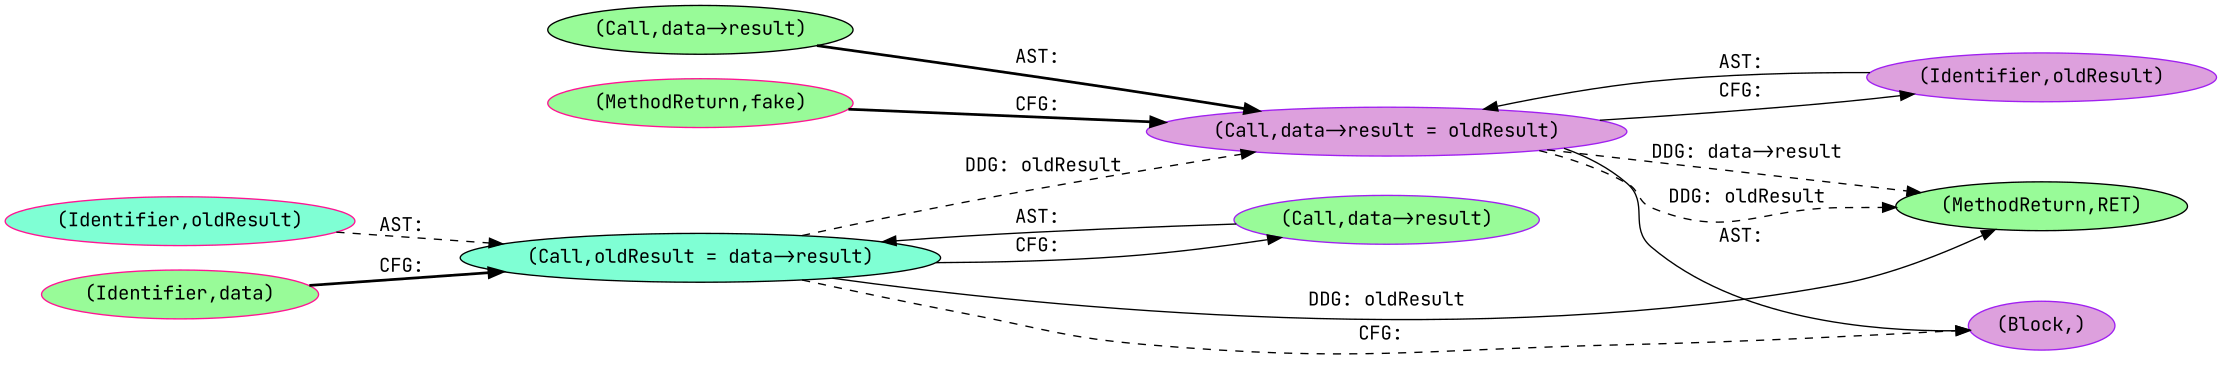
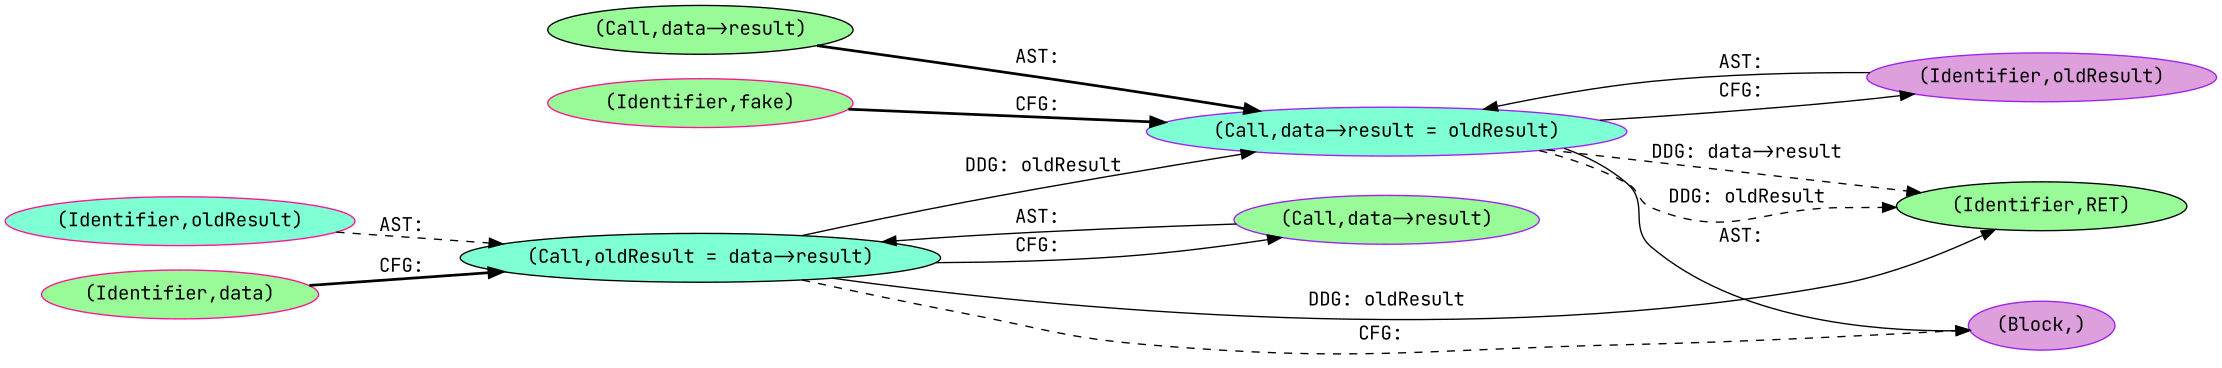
(700, 103) -> (700, 103)
(1387, 132) -> (1387, 132)
(1021, 192) -> (1021, 192)
(2042, 206) -> (2042, 206)
